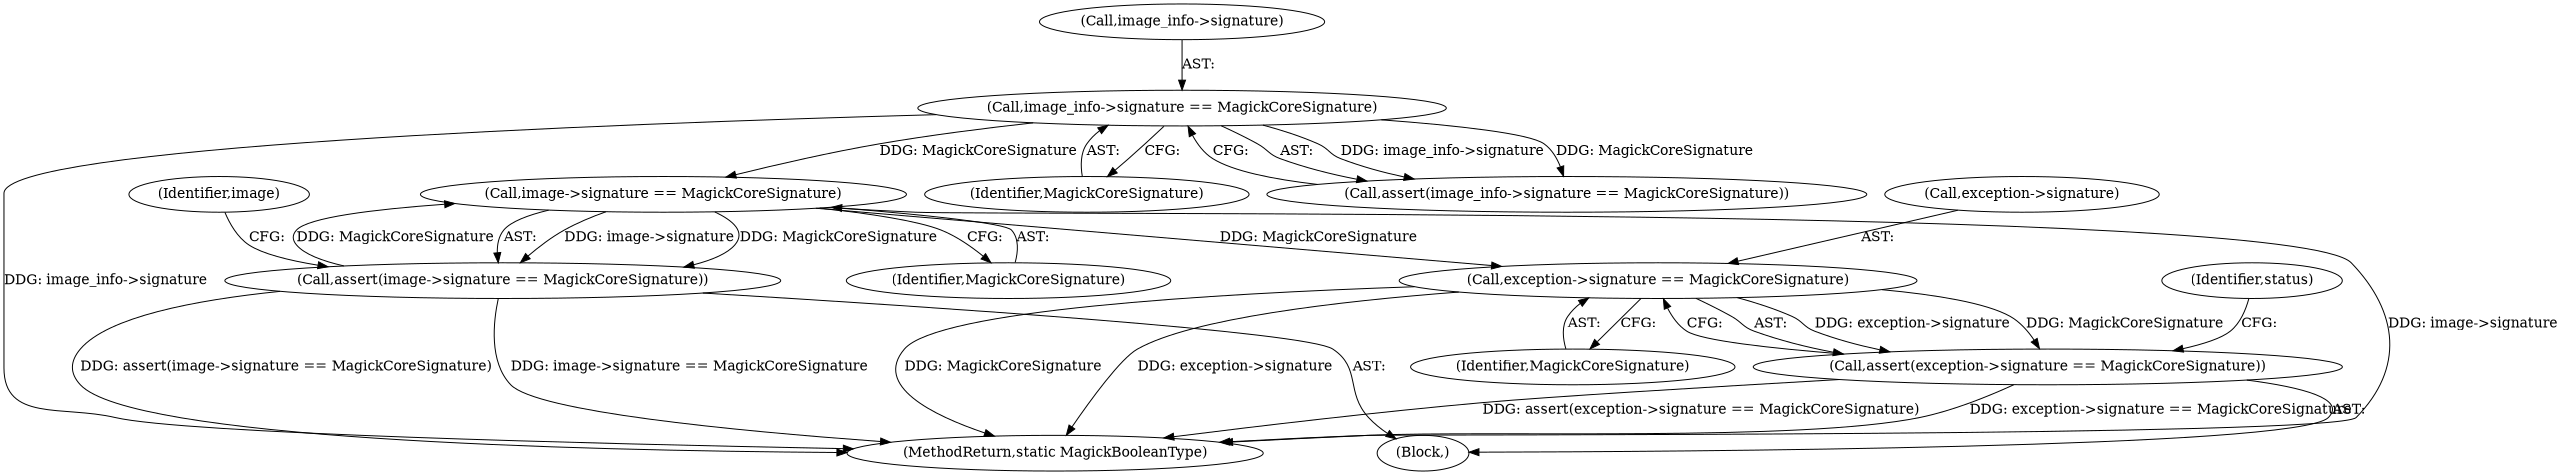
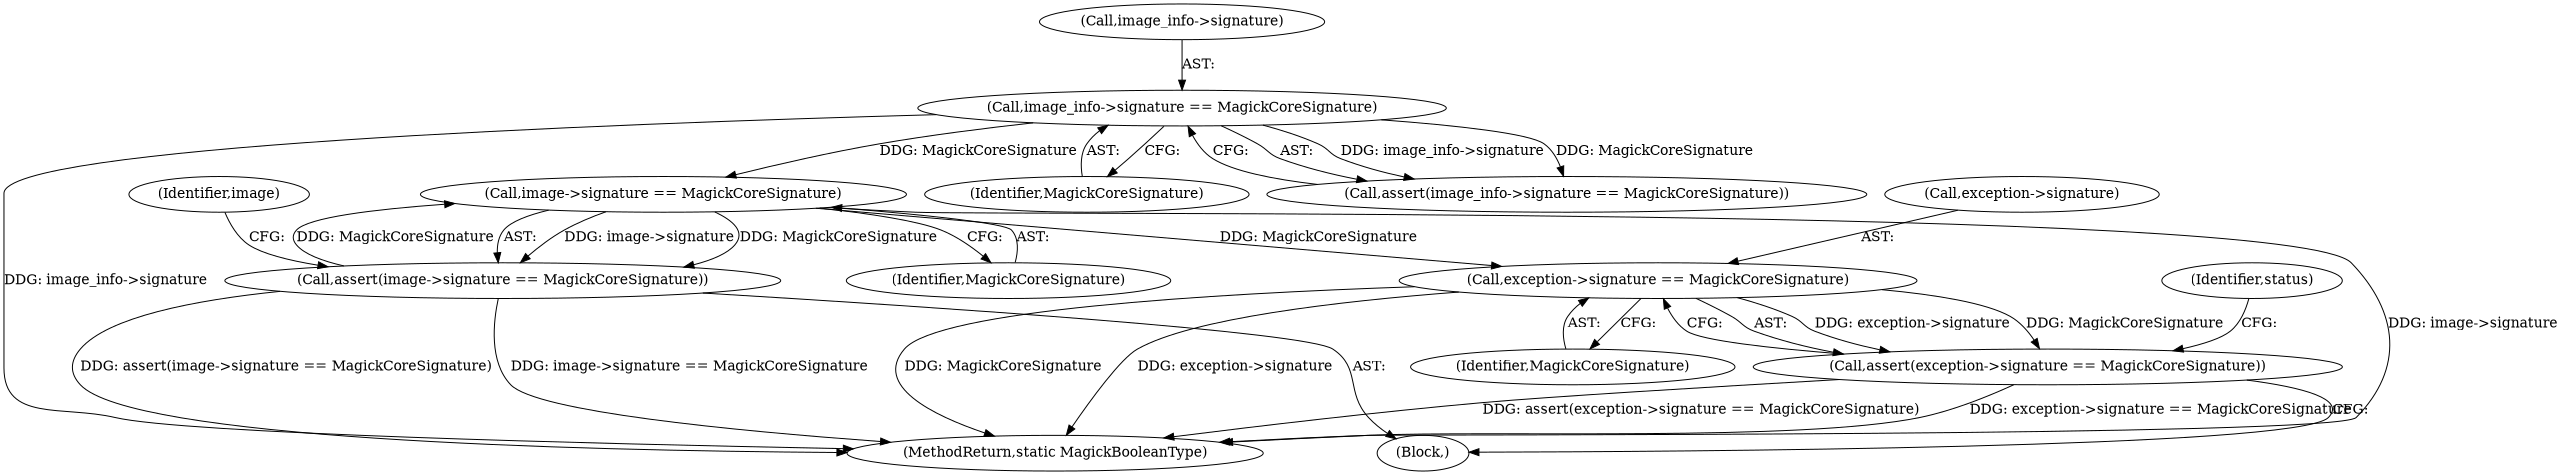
(2351, 410) -> (2353, 410)
